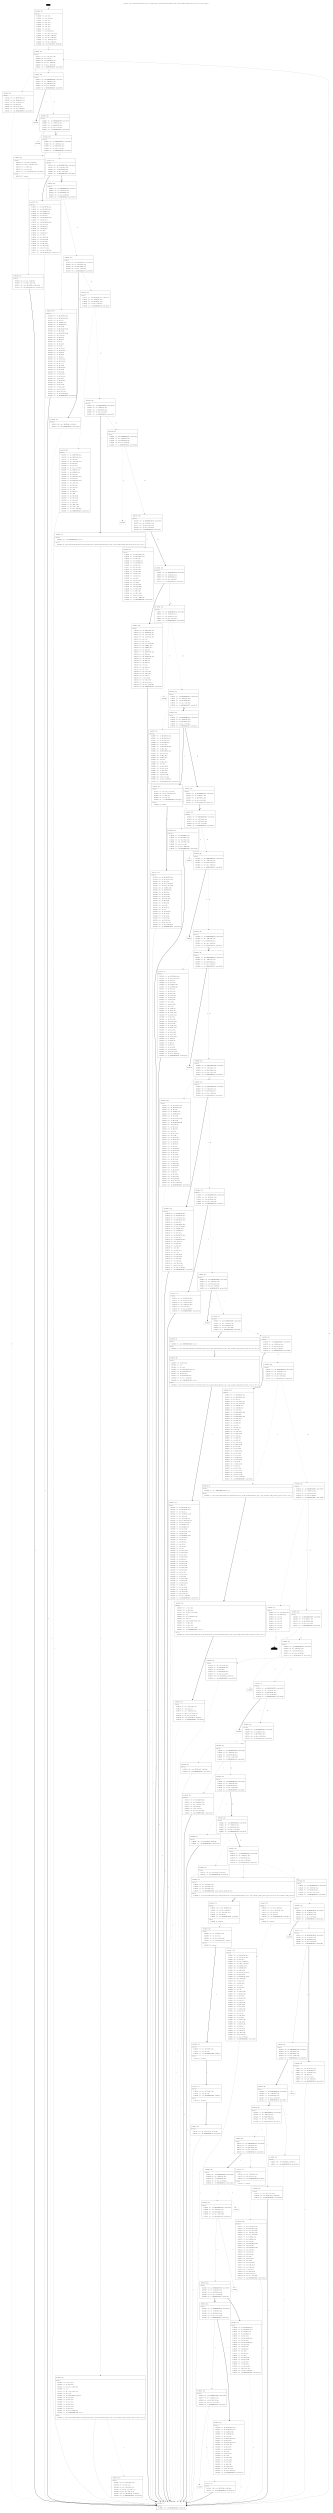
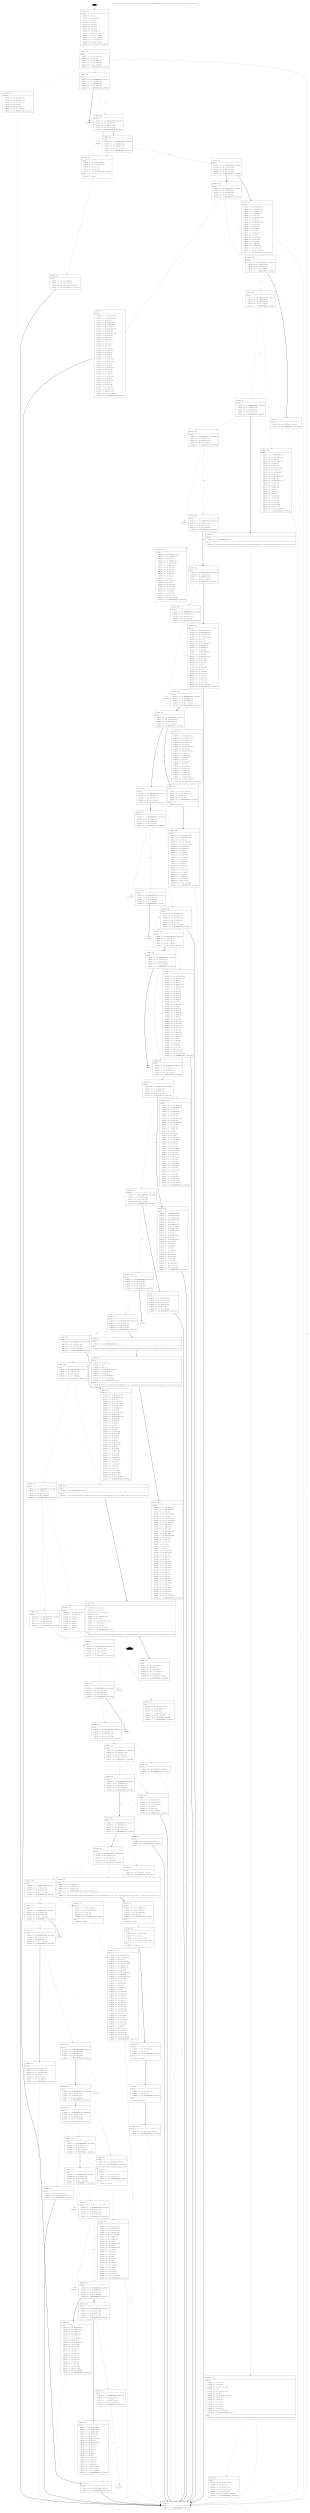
(48, 1501) -> (23, 1412)
